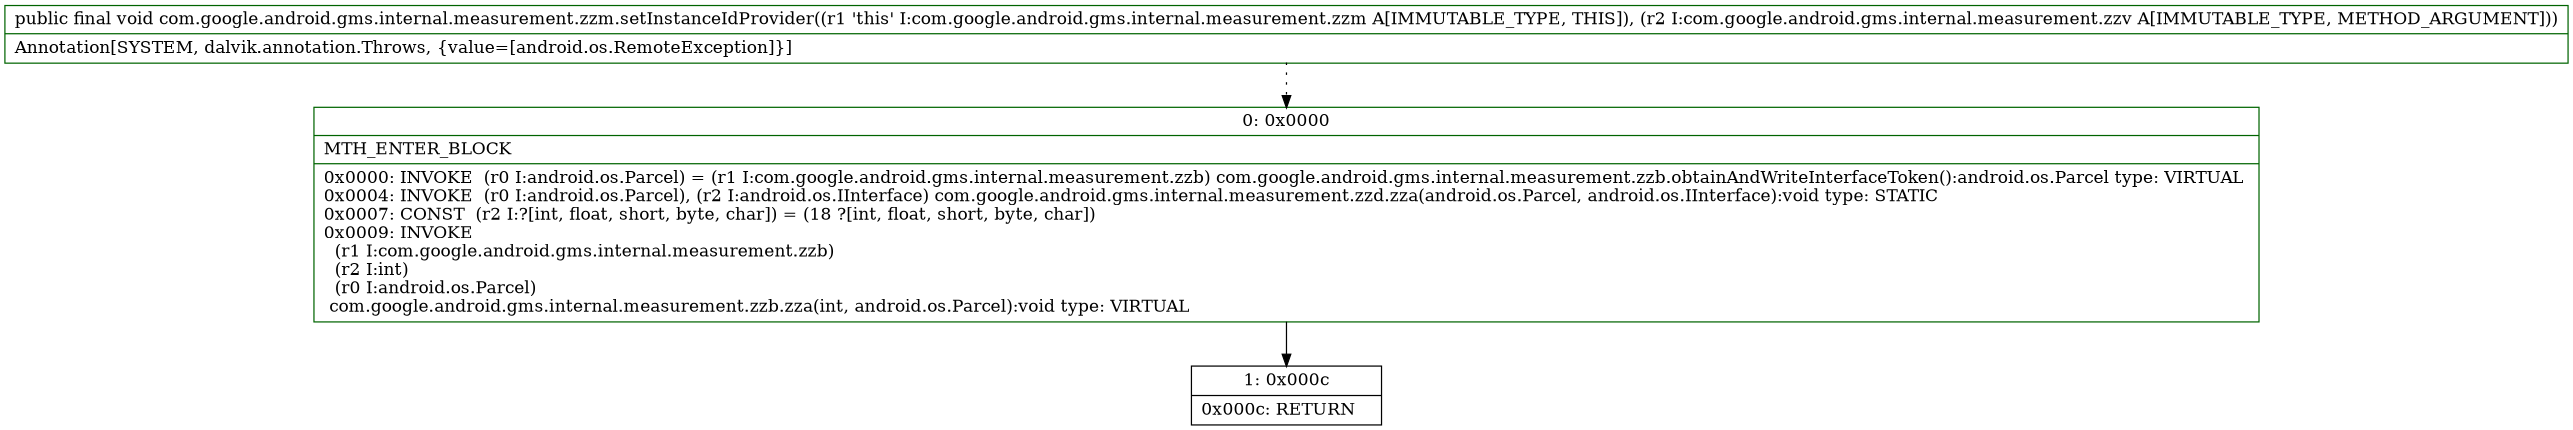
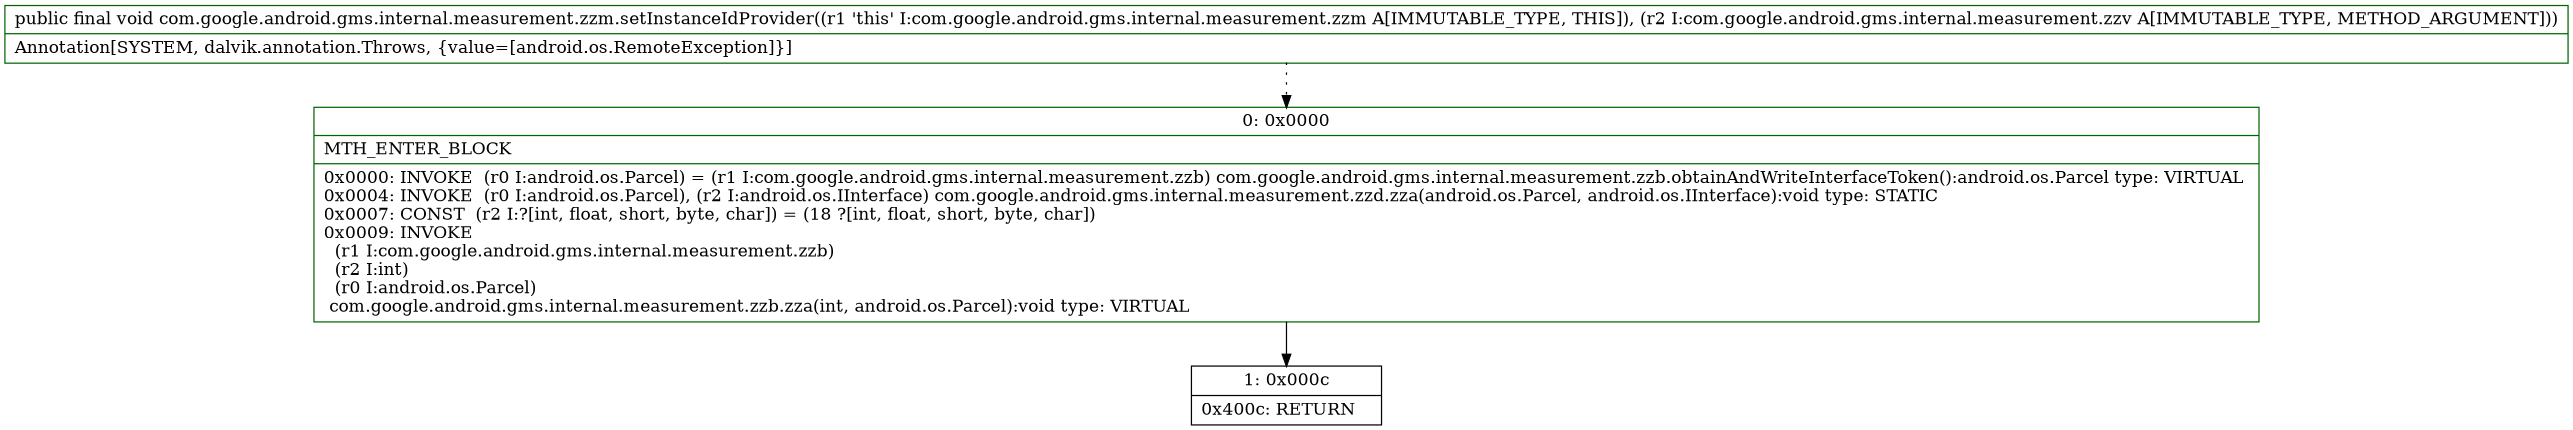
(1286, 410) -> (1286, 410)
